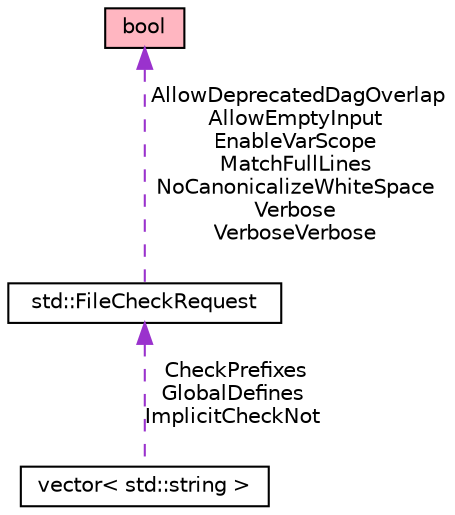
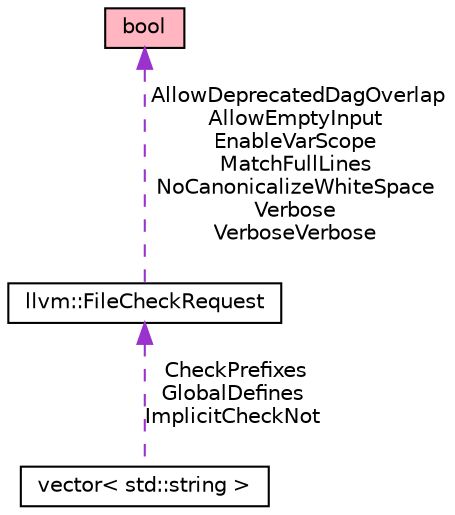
(145, 303) -> (145, 303)
